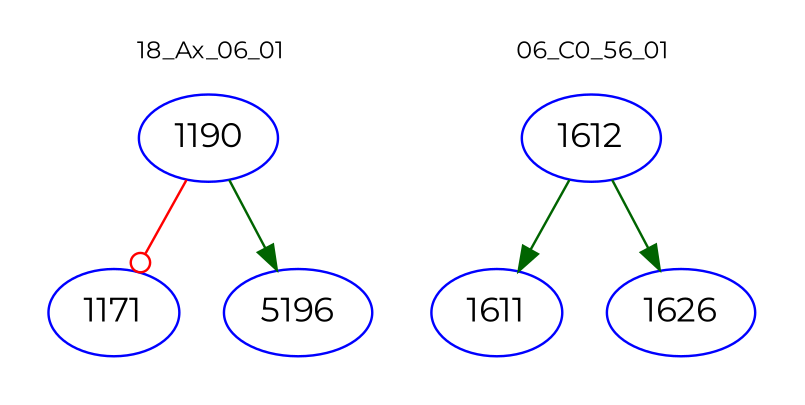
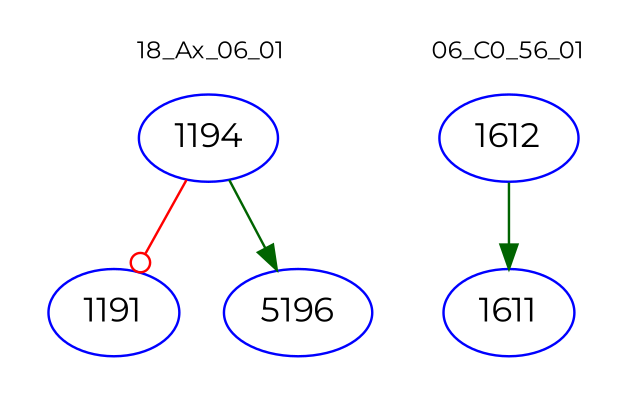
(208, 138) -> (208, 138)
(114, 313) -> (114, 313)
(681, 313) -> none
